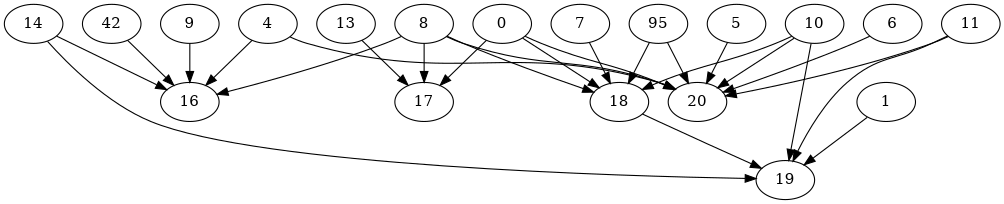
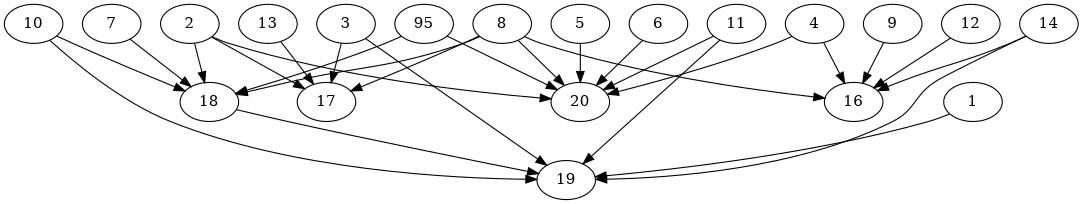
(112, 24) -> (971, 24)
none -> (346, 24)
(502, 24) -> (190, 24)
(760, 60) -> none
